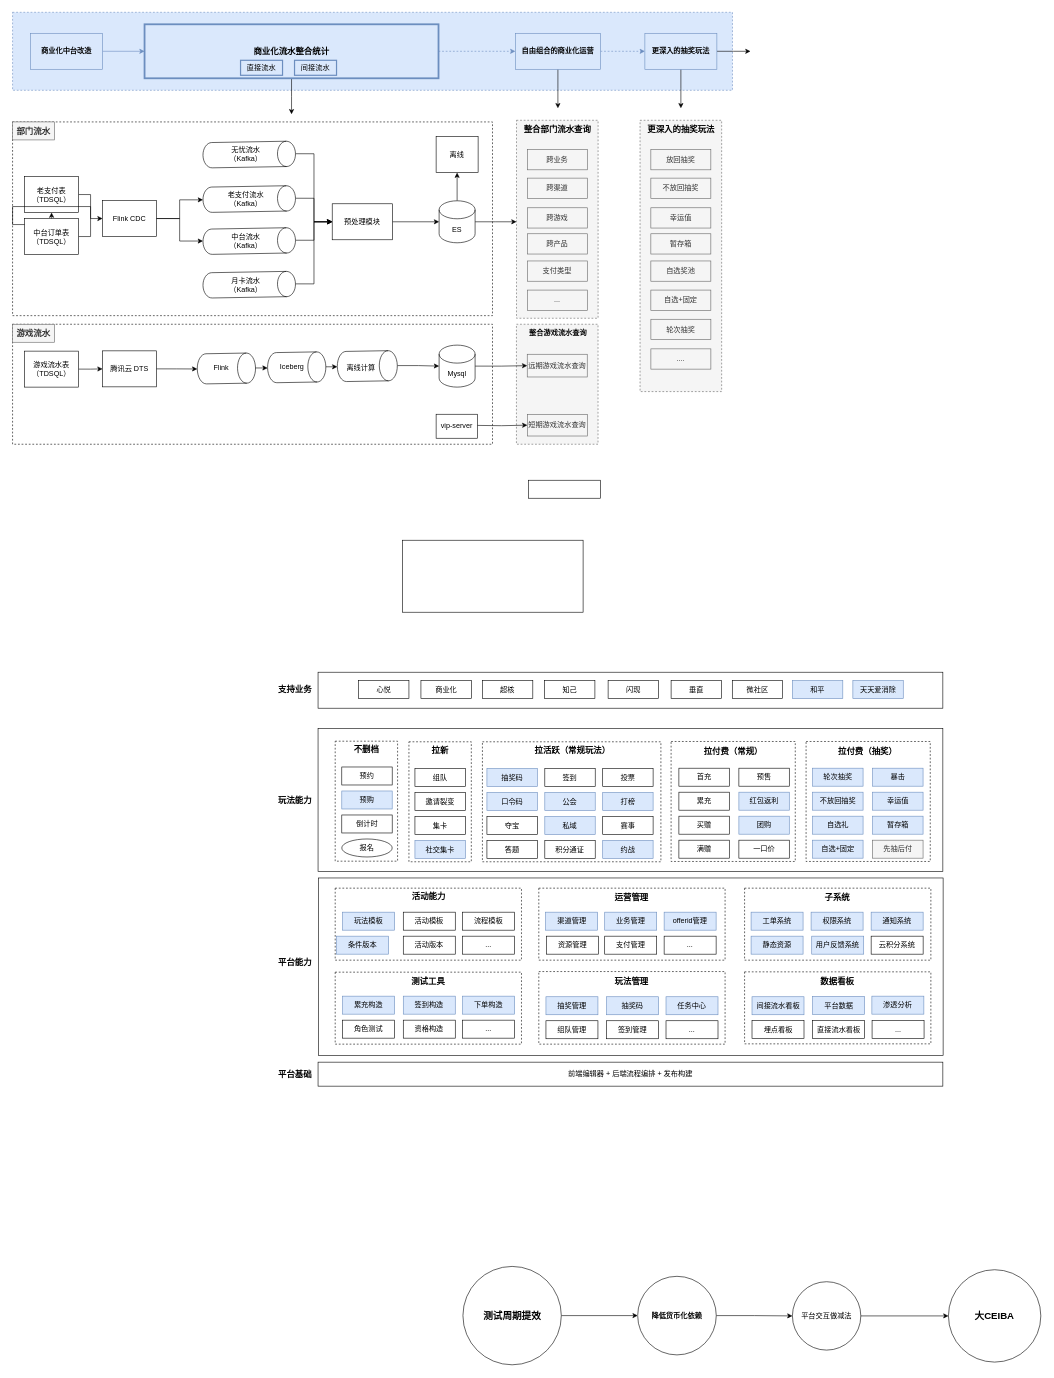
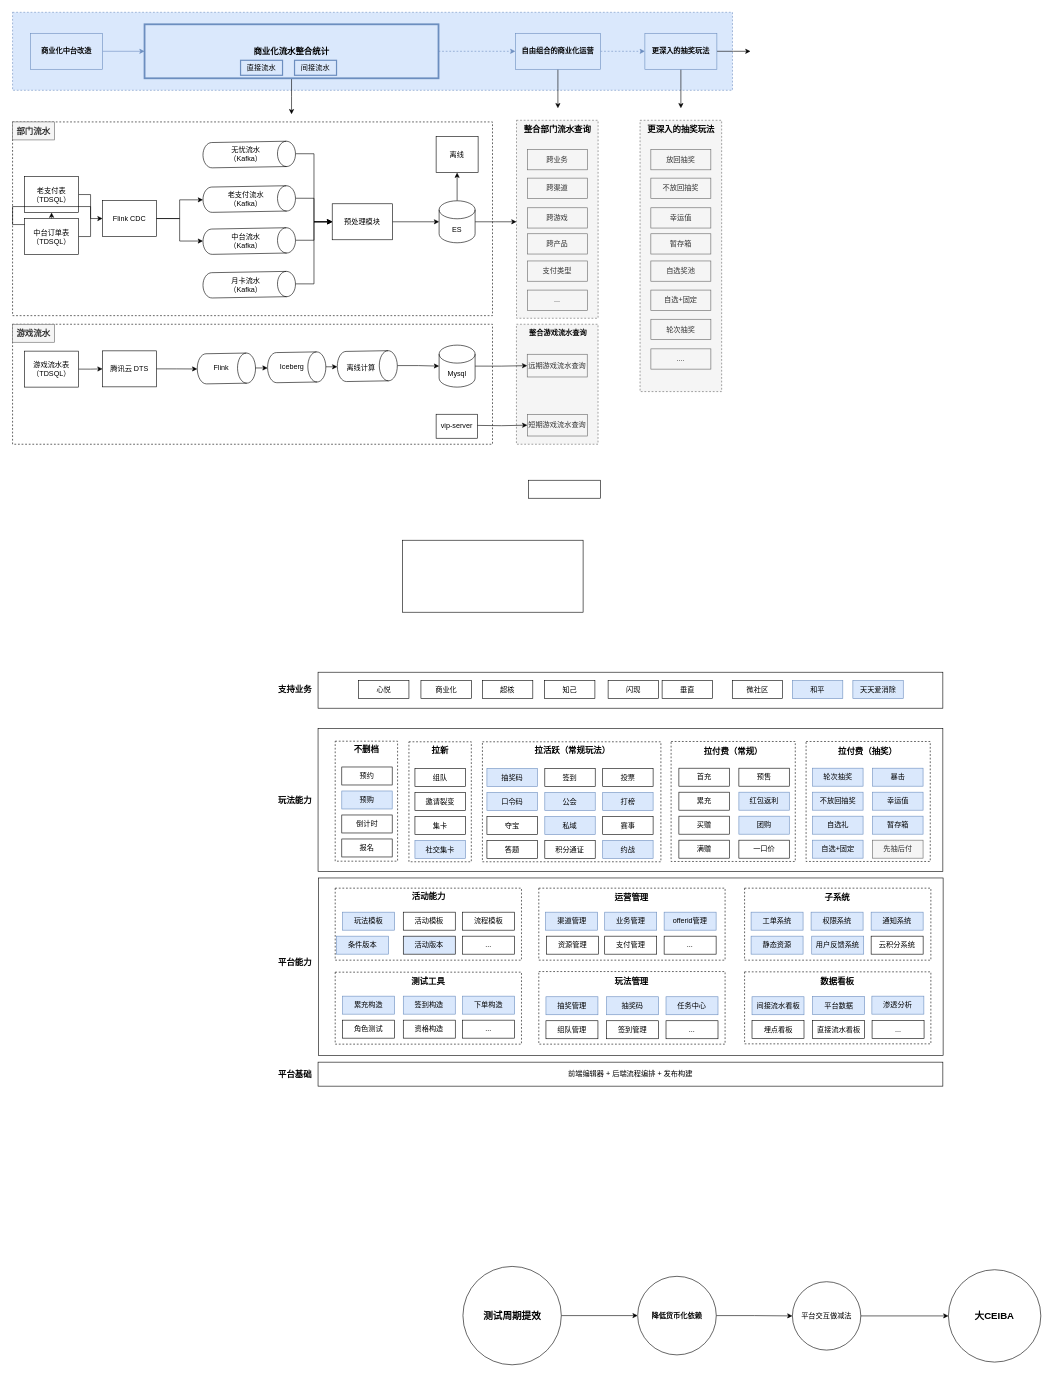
(696, 690) -> (687, 690)
(367, 848) -> (367, 848)
(429, 945) -> (429, 945)
